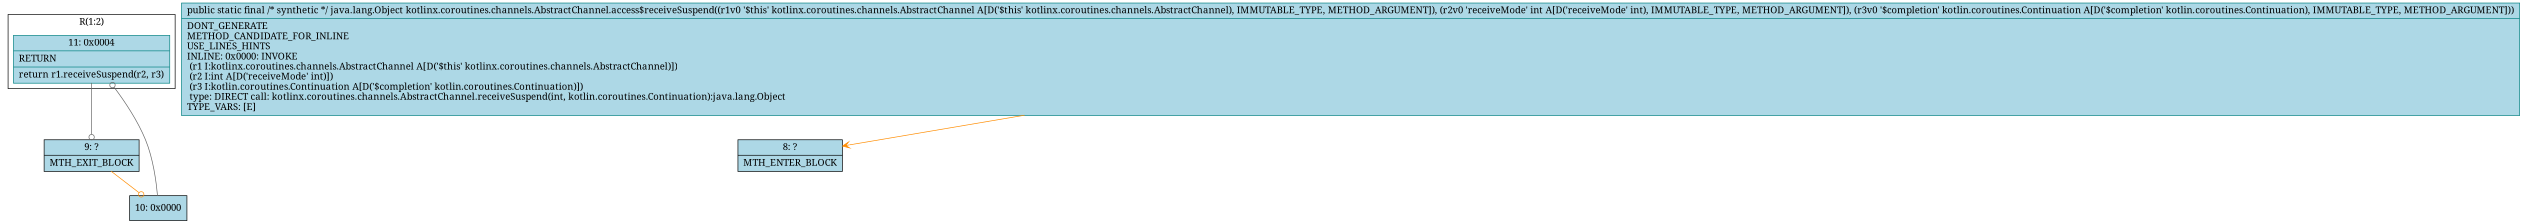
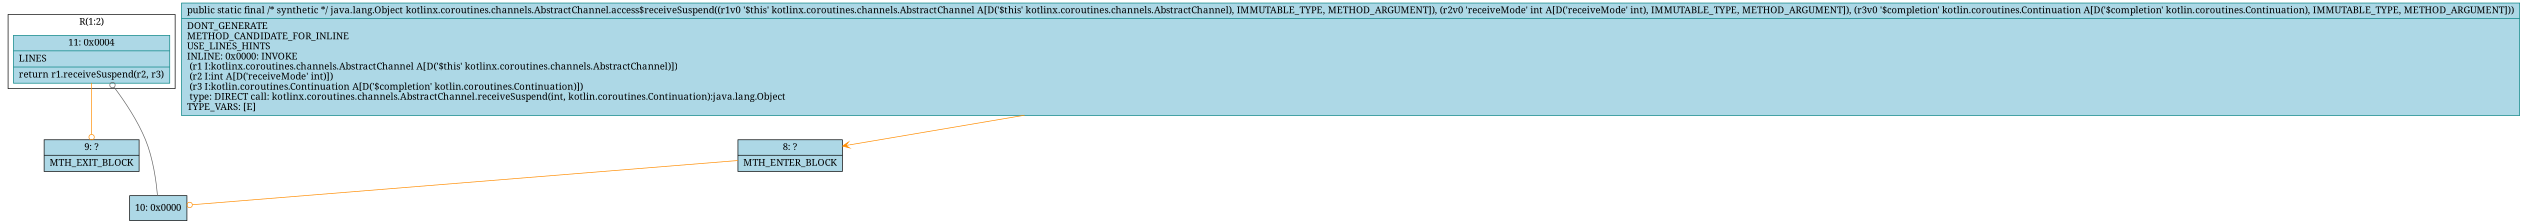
(38, 59) -> (33, 59)
(92, 109) -> (92, 109)
(125, 182) -> (465, 183)
